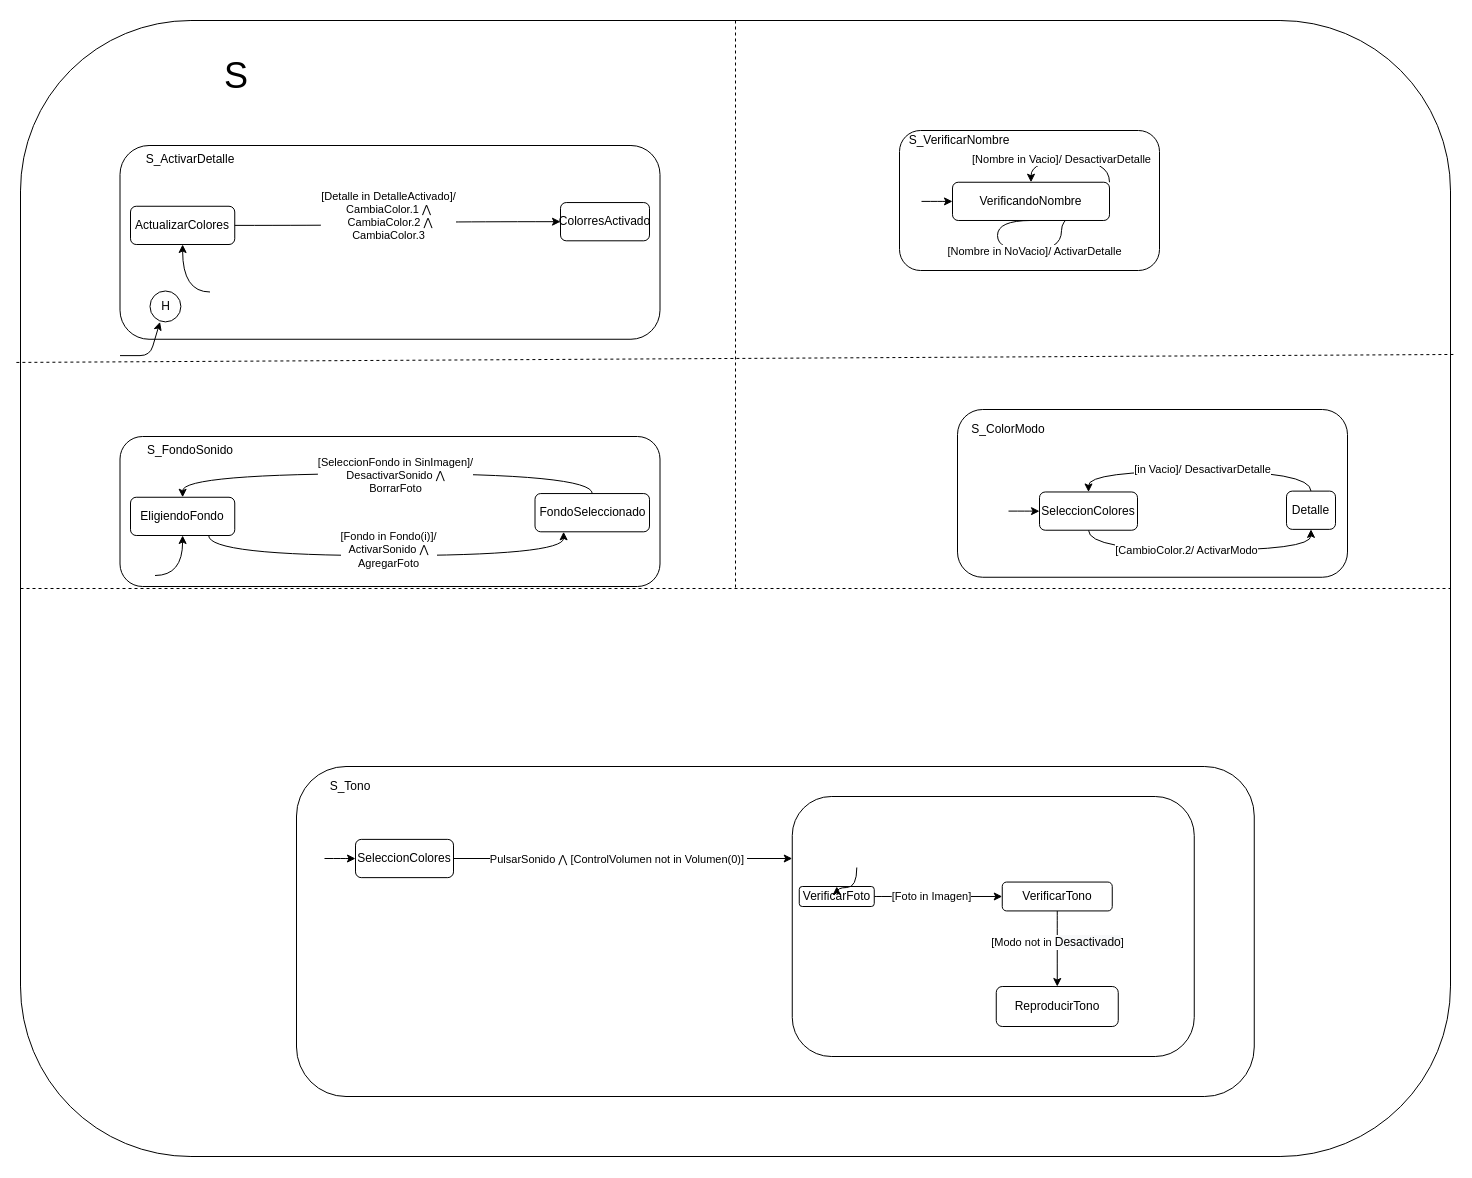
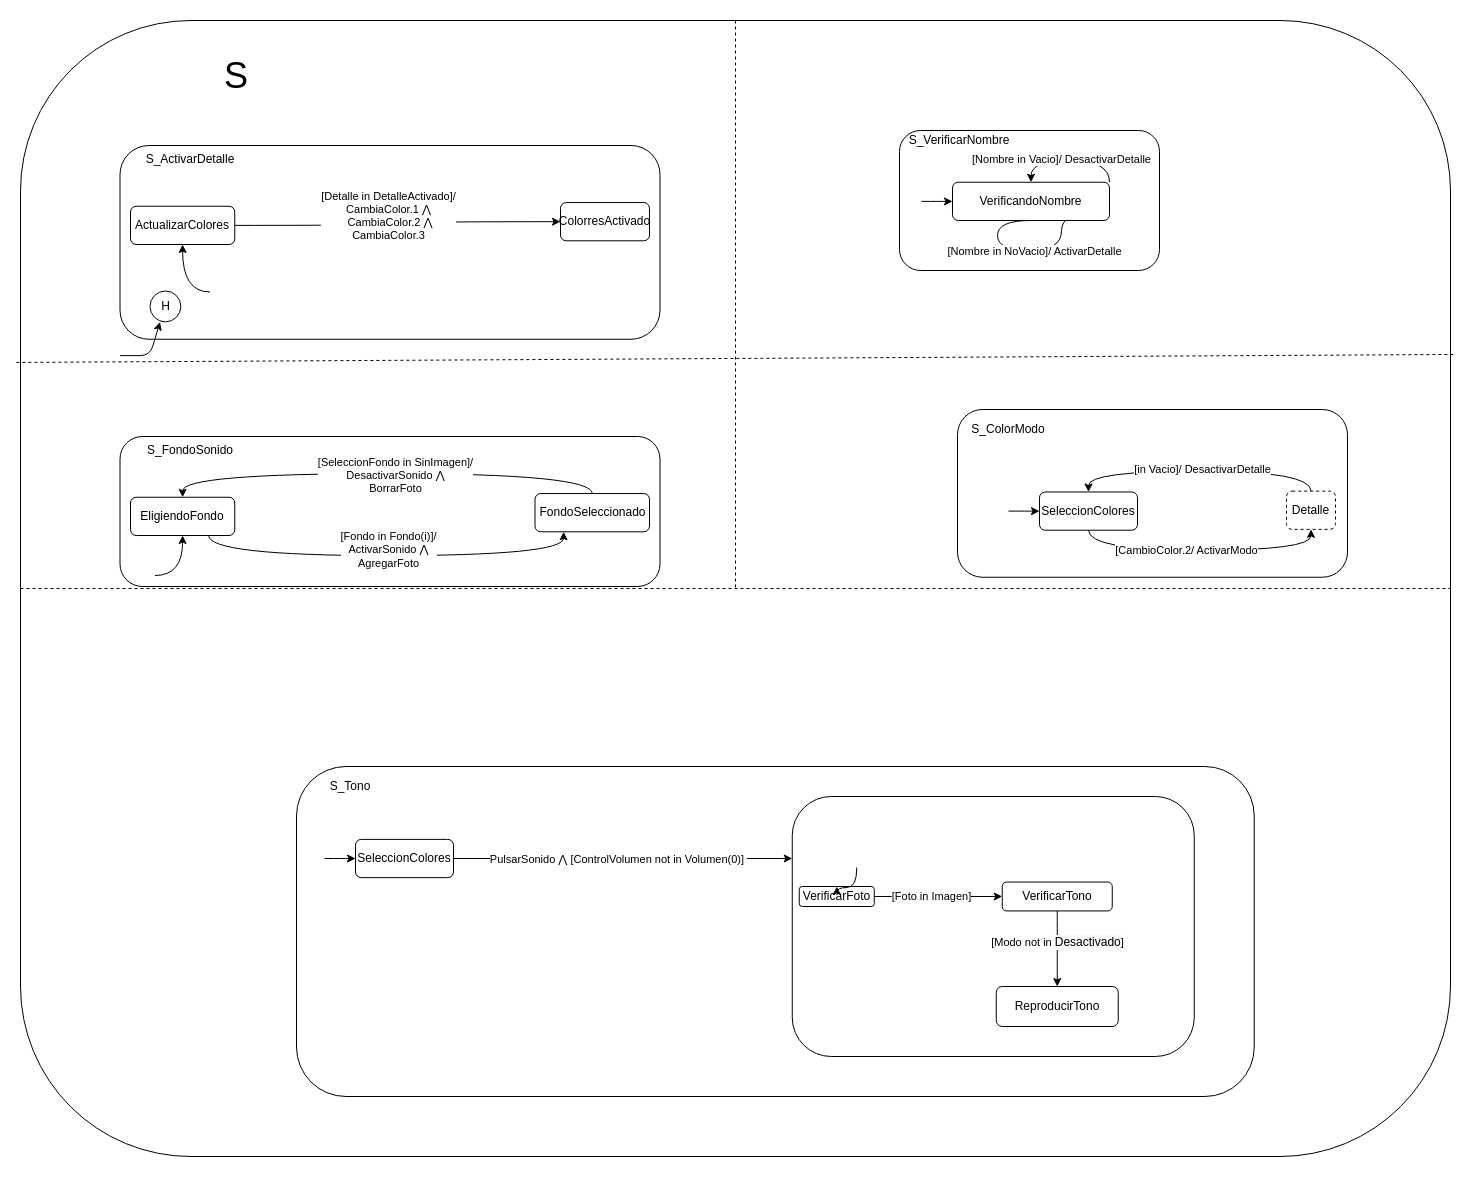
(1311, 510) -> (1311, 510)
